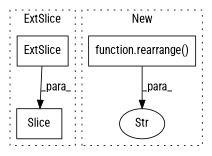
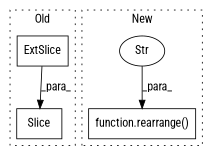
(43, 20) -> (43, 20)
(142, 83) -> (142, 83)
